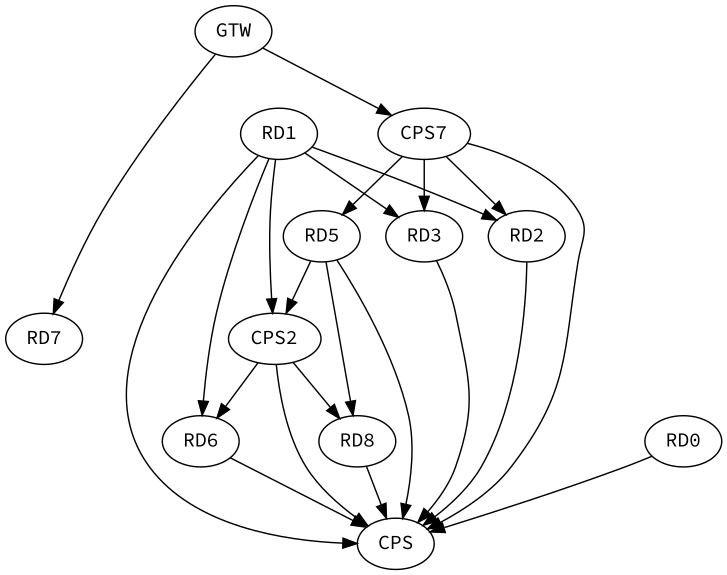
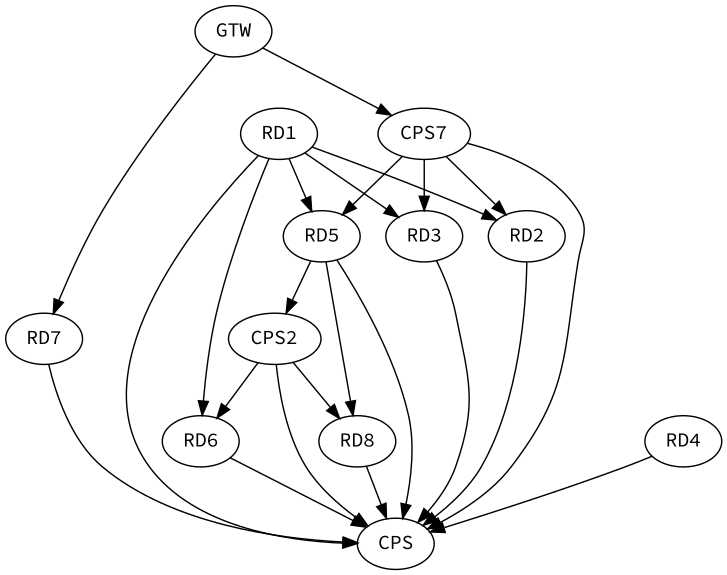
(270, 229) -> (298, 179)
(683, 441) -> (683, 441)
none -> (161, 503)
